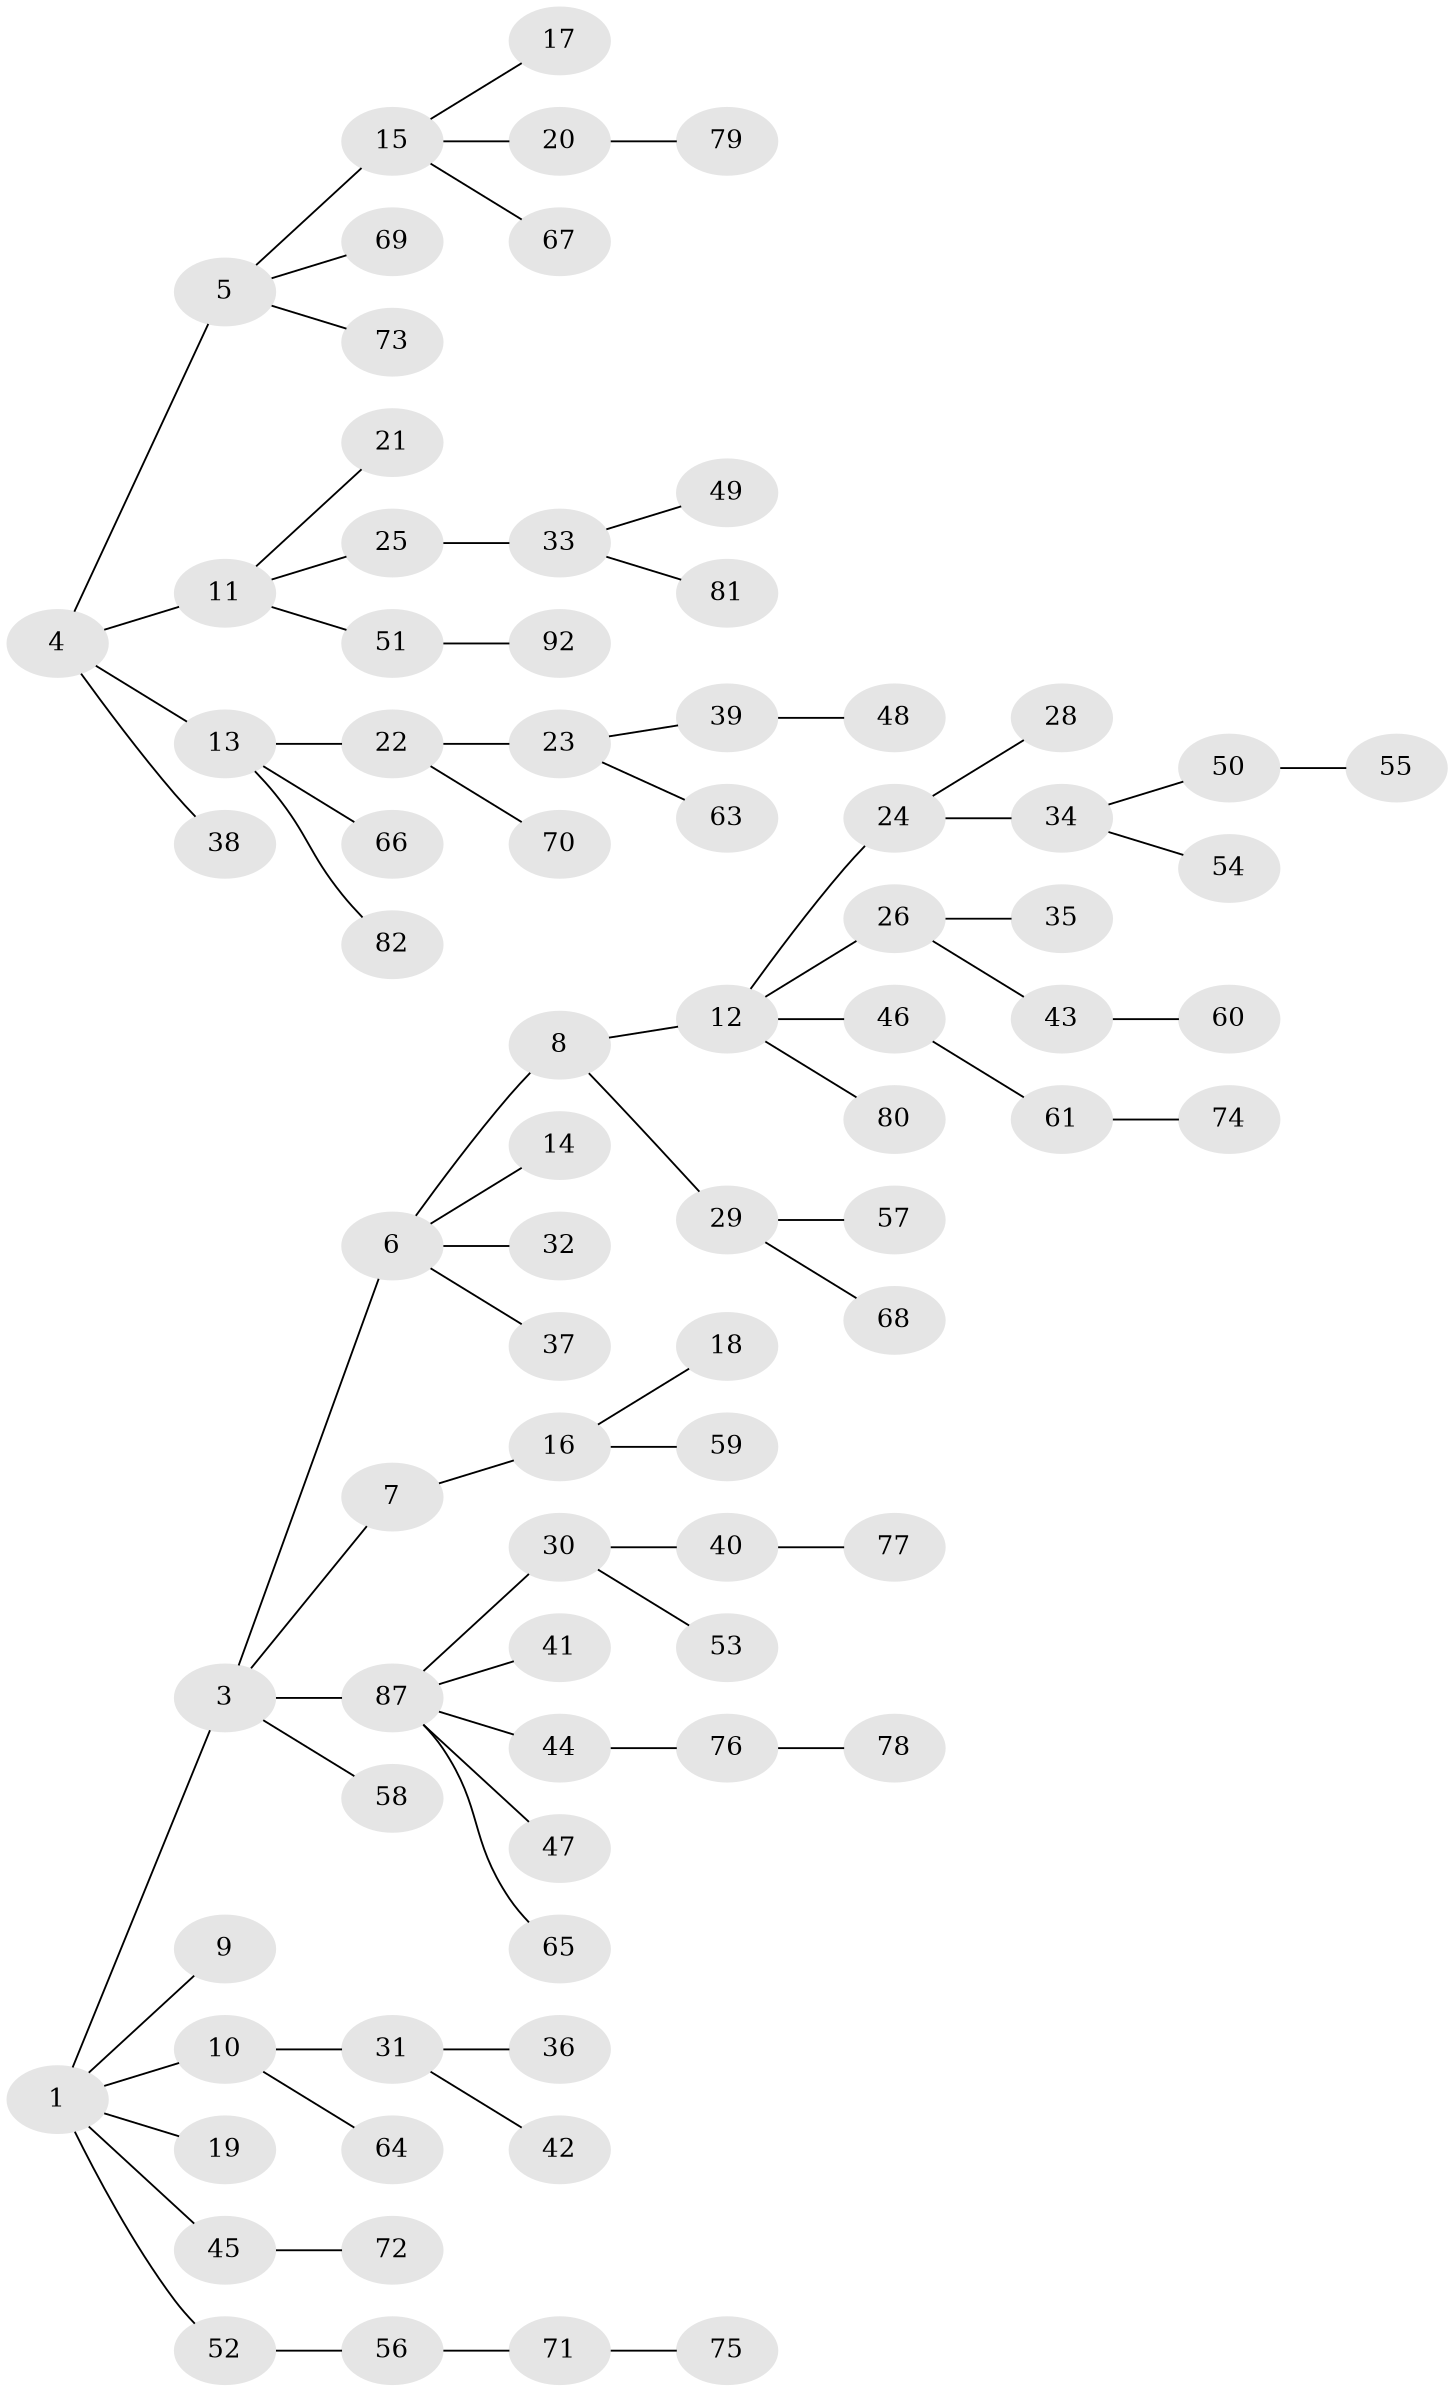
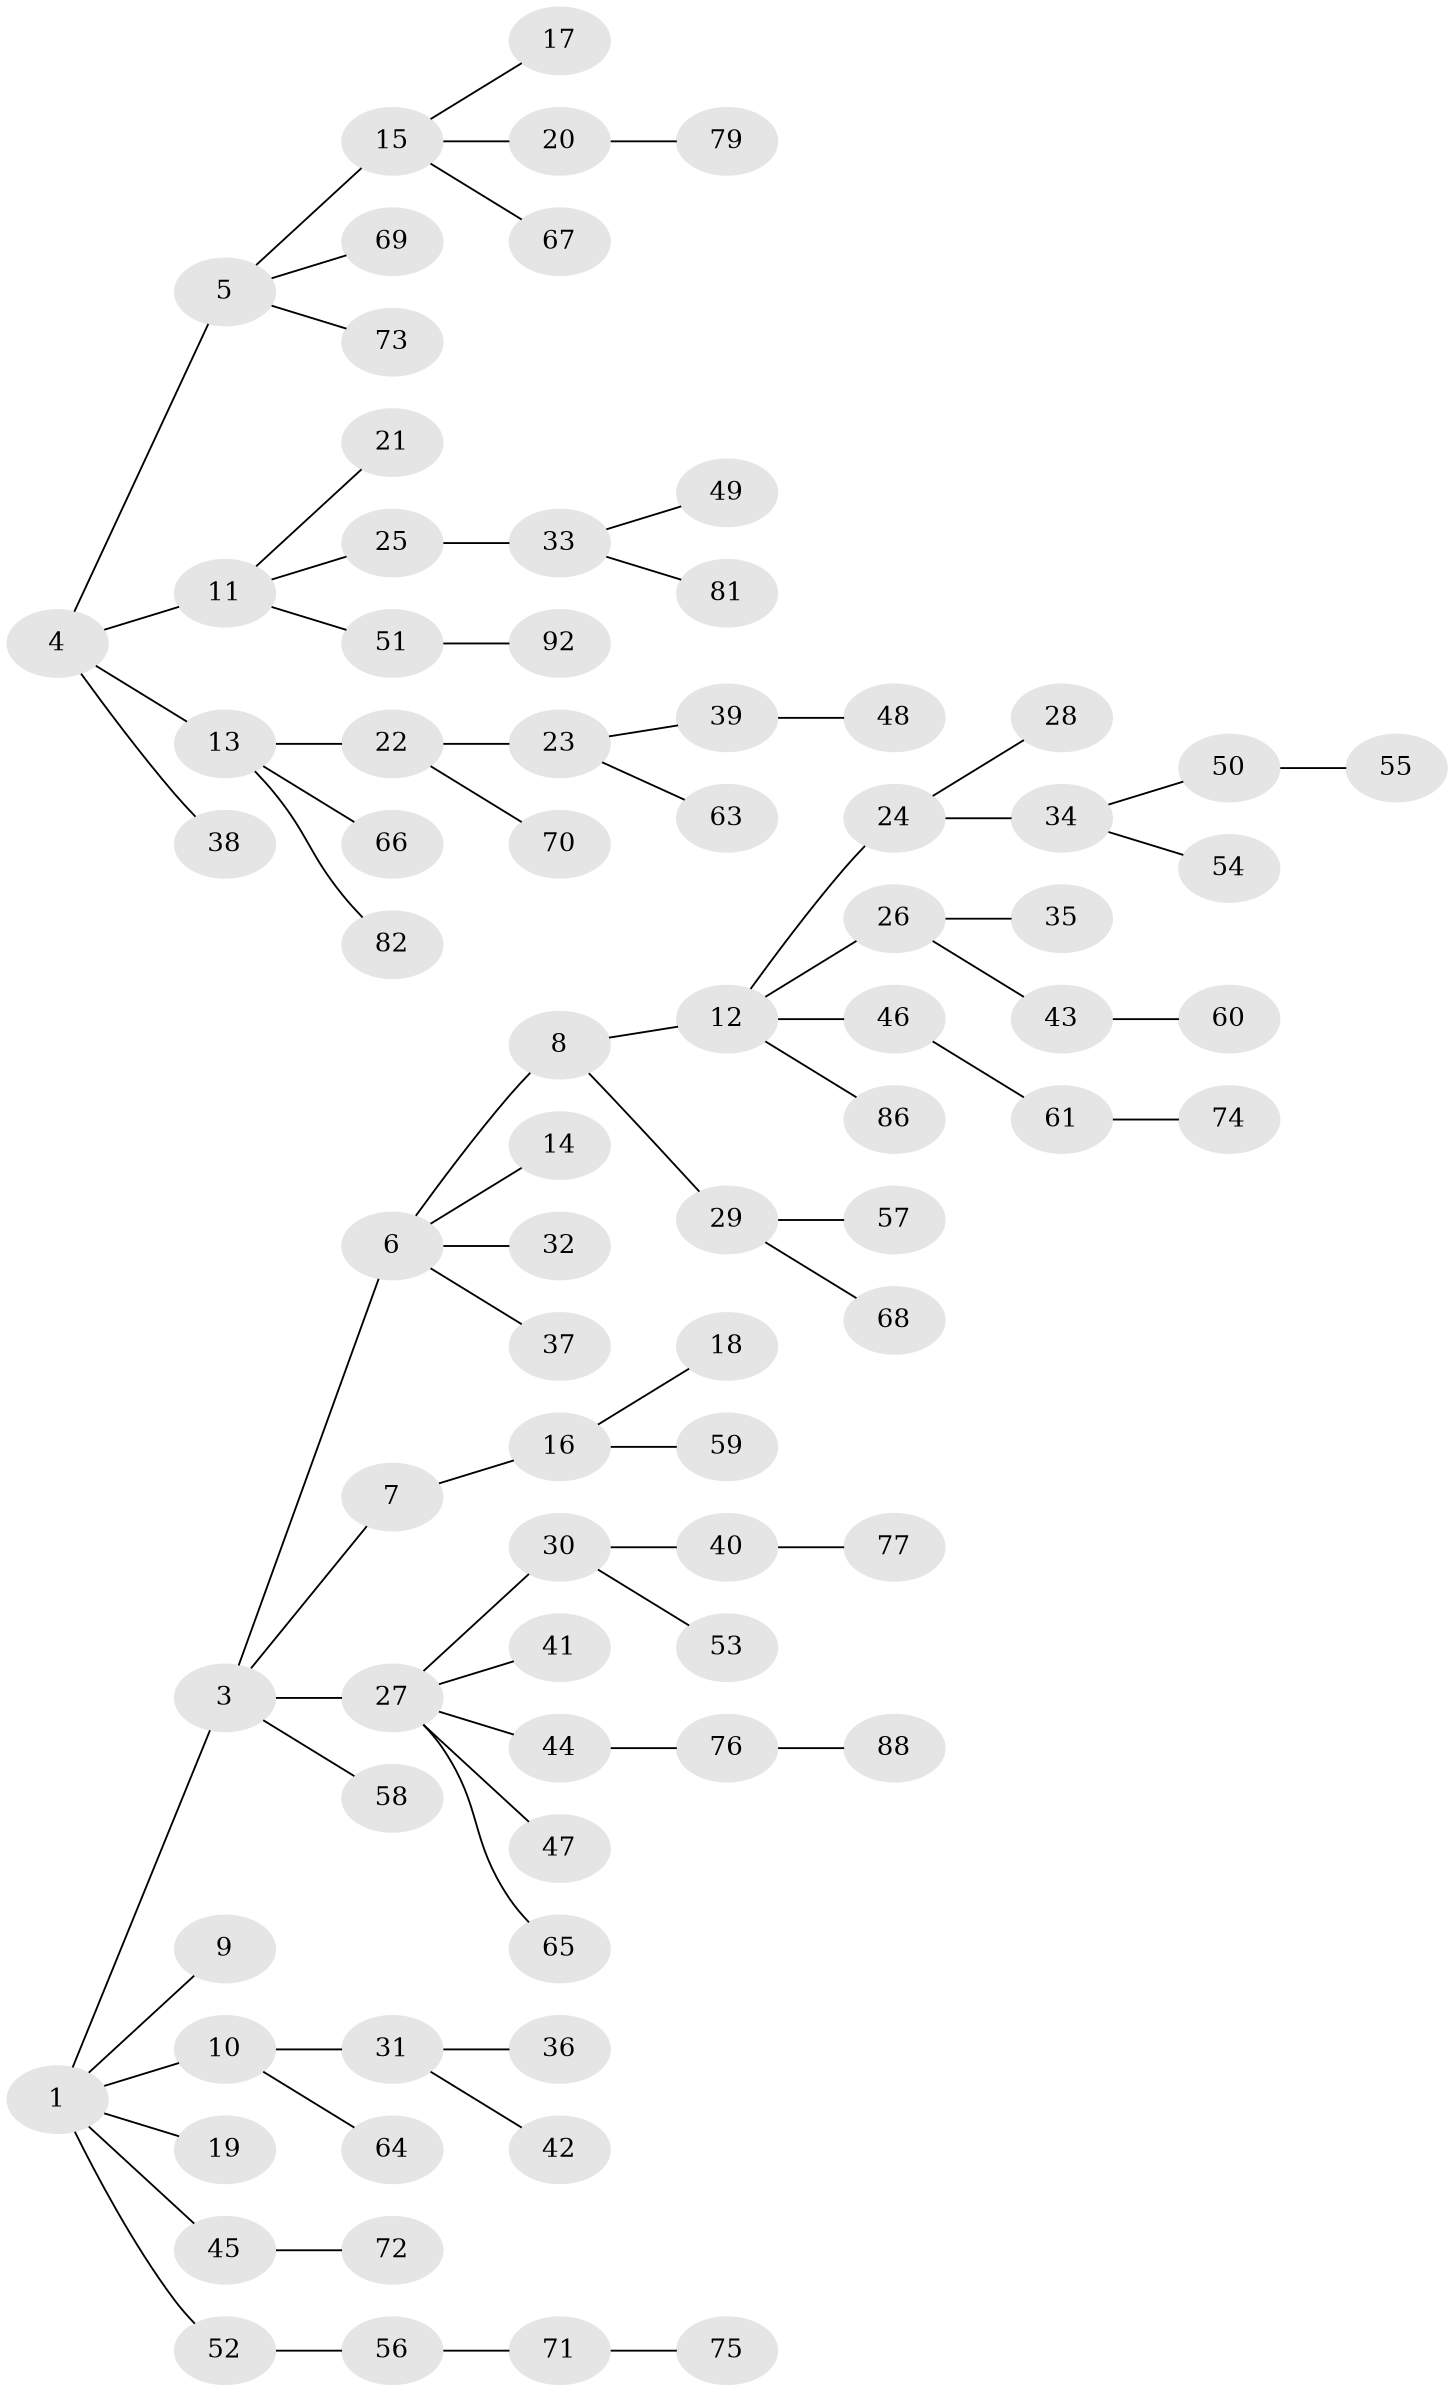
(895, 1120) -> (895, 1120)
(392, 1698) -> (392, 1698)
(895, 1748) -> (895, 1748)
